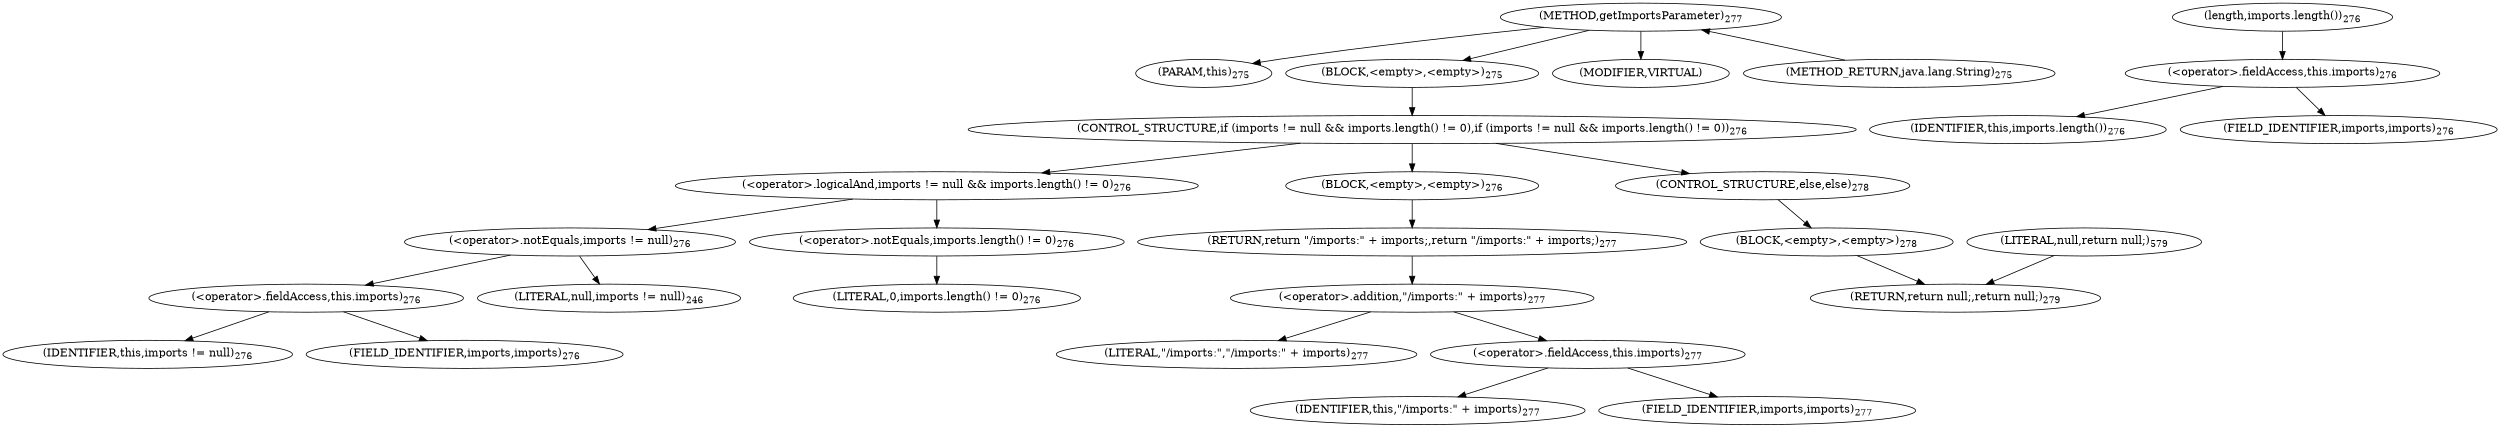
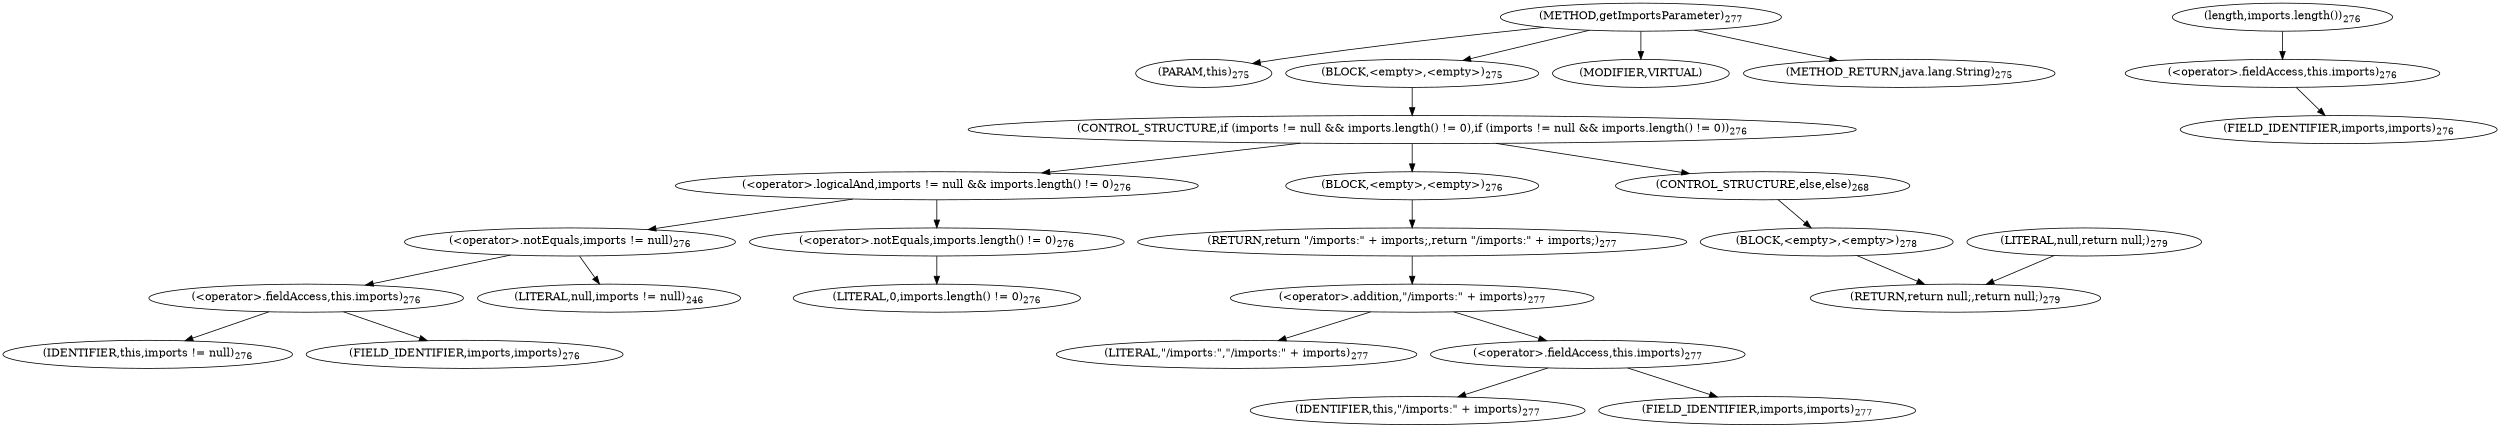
(1777, 46) -> (1762, 45)
(2018, 130) -> none
(1861, 185) -> (1861, 185)
(2159, 241) -> (2159, 241)
